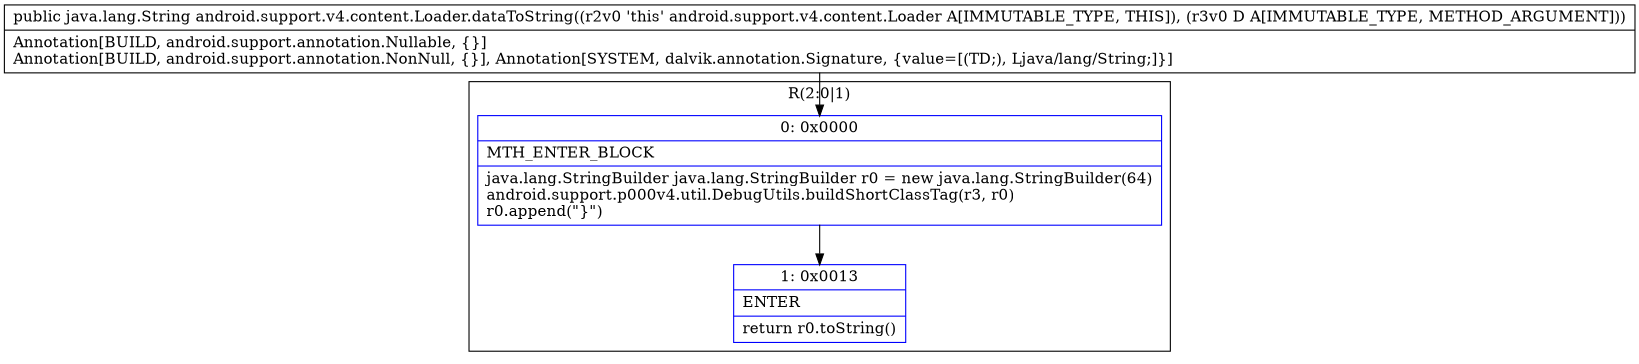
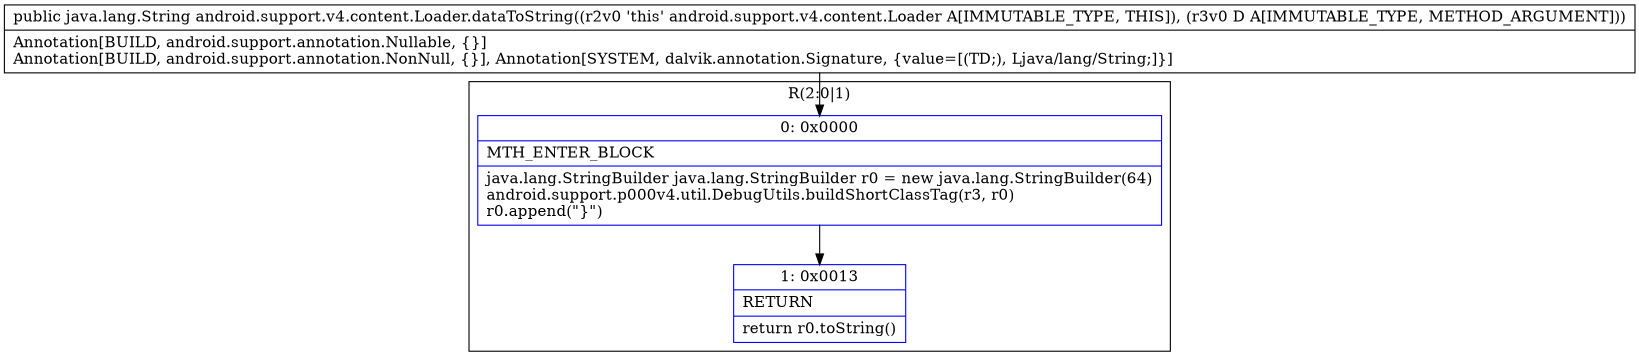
(771, 302) -> (778, 302)
